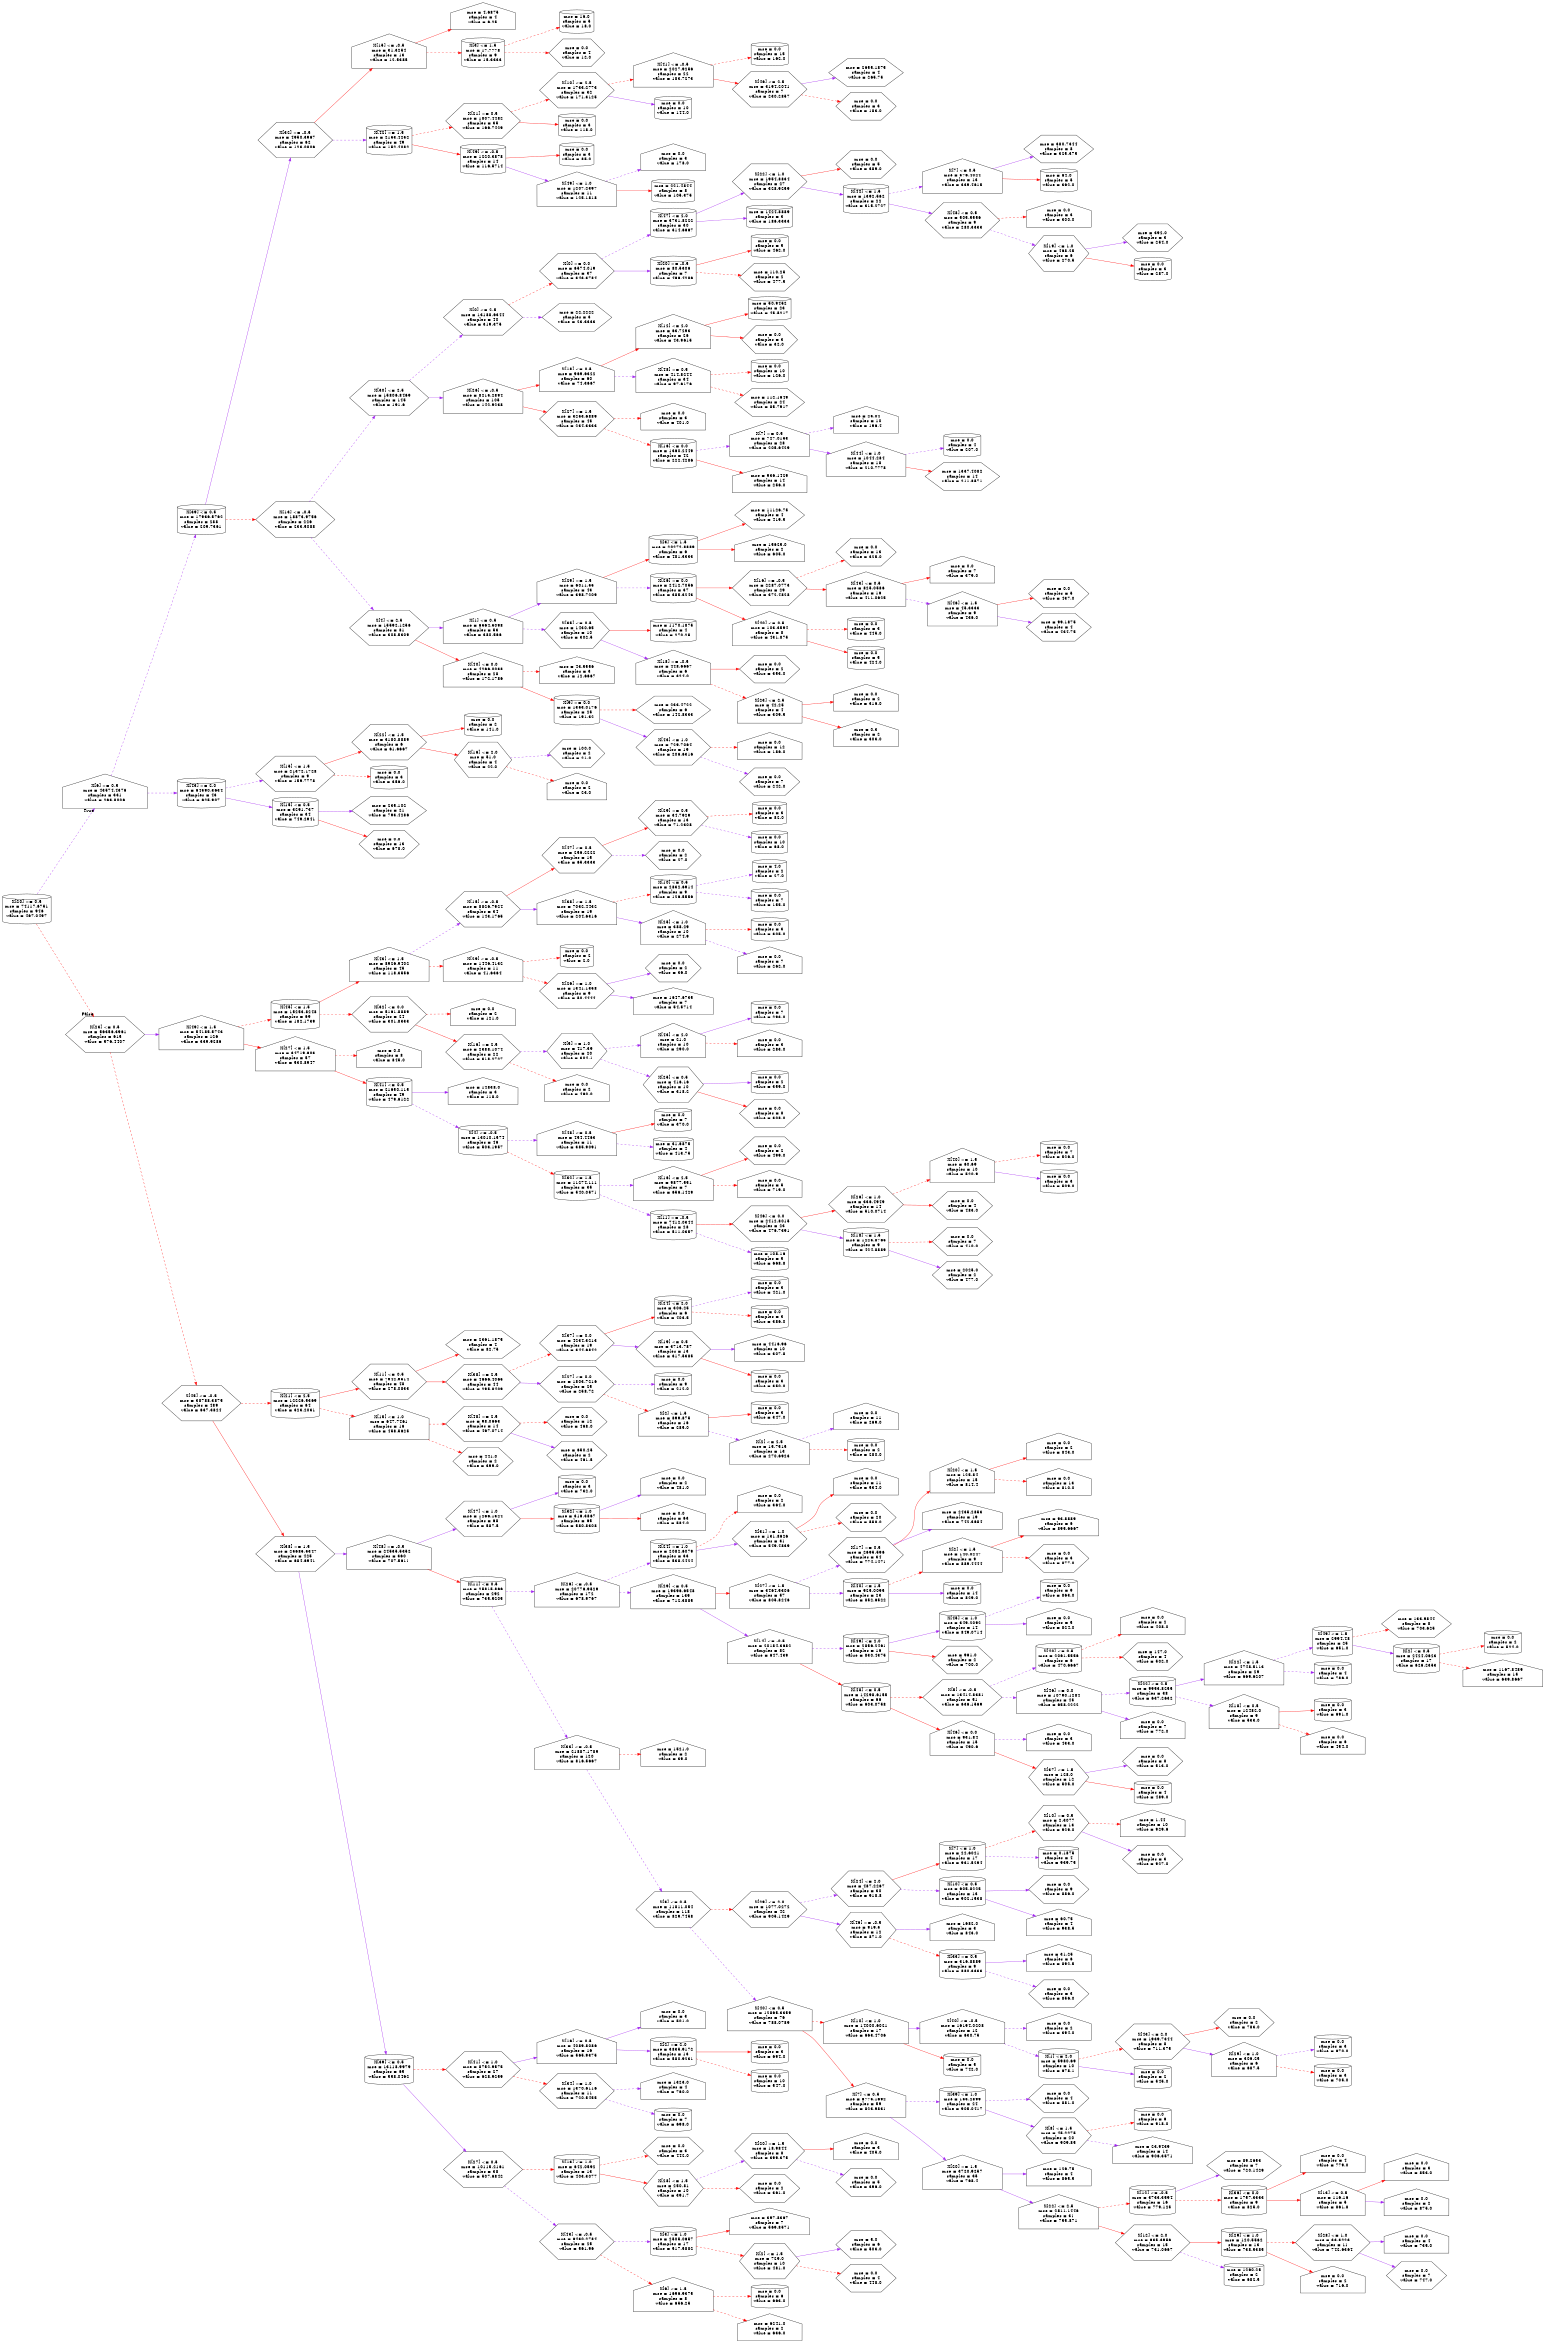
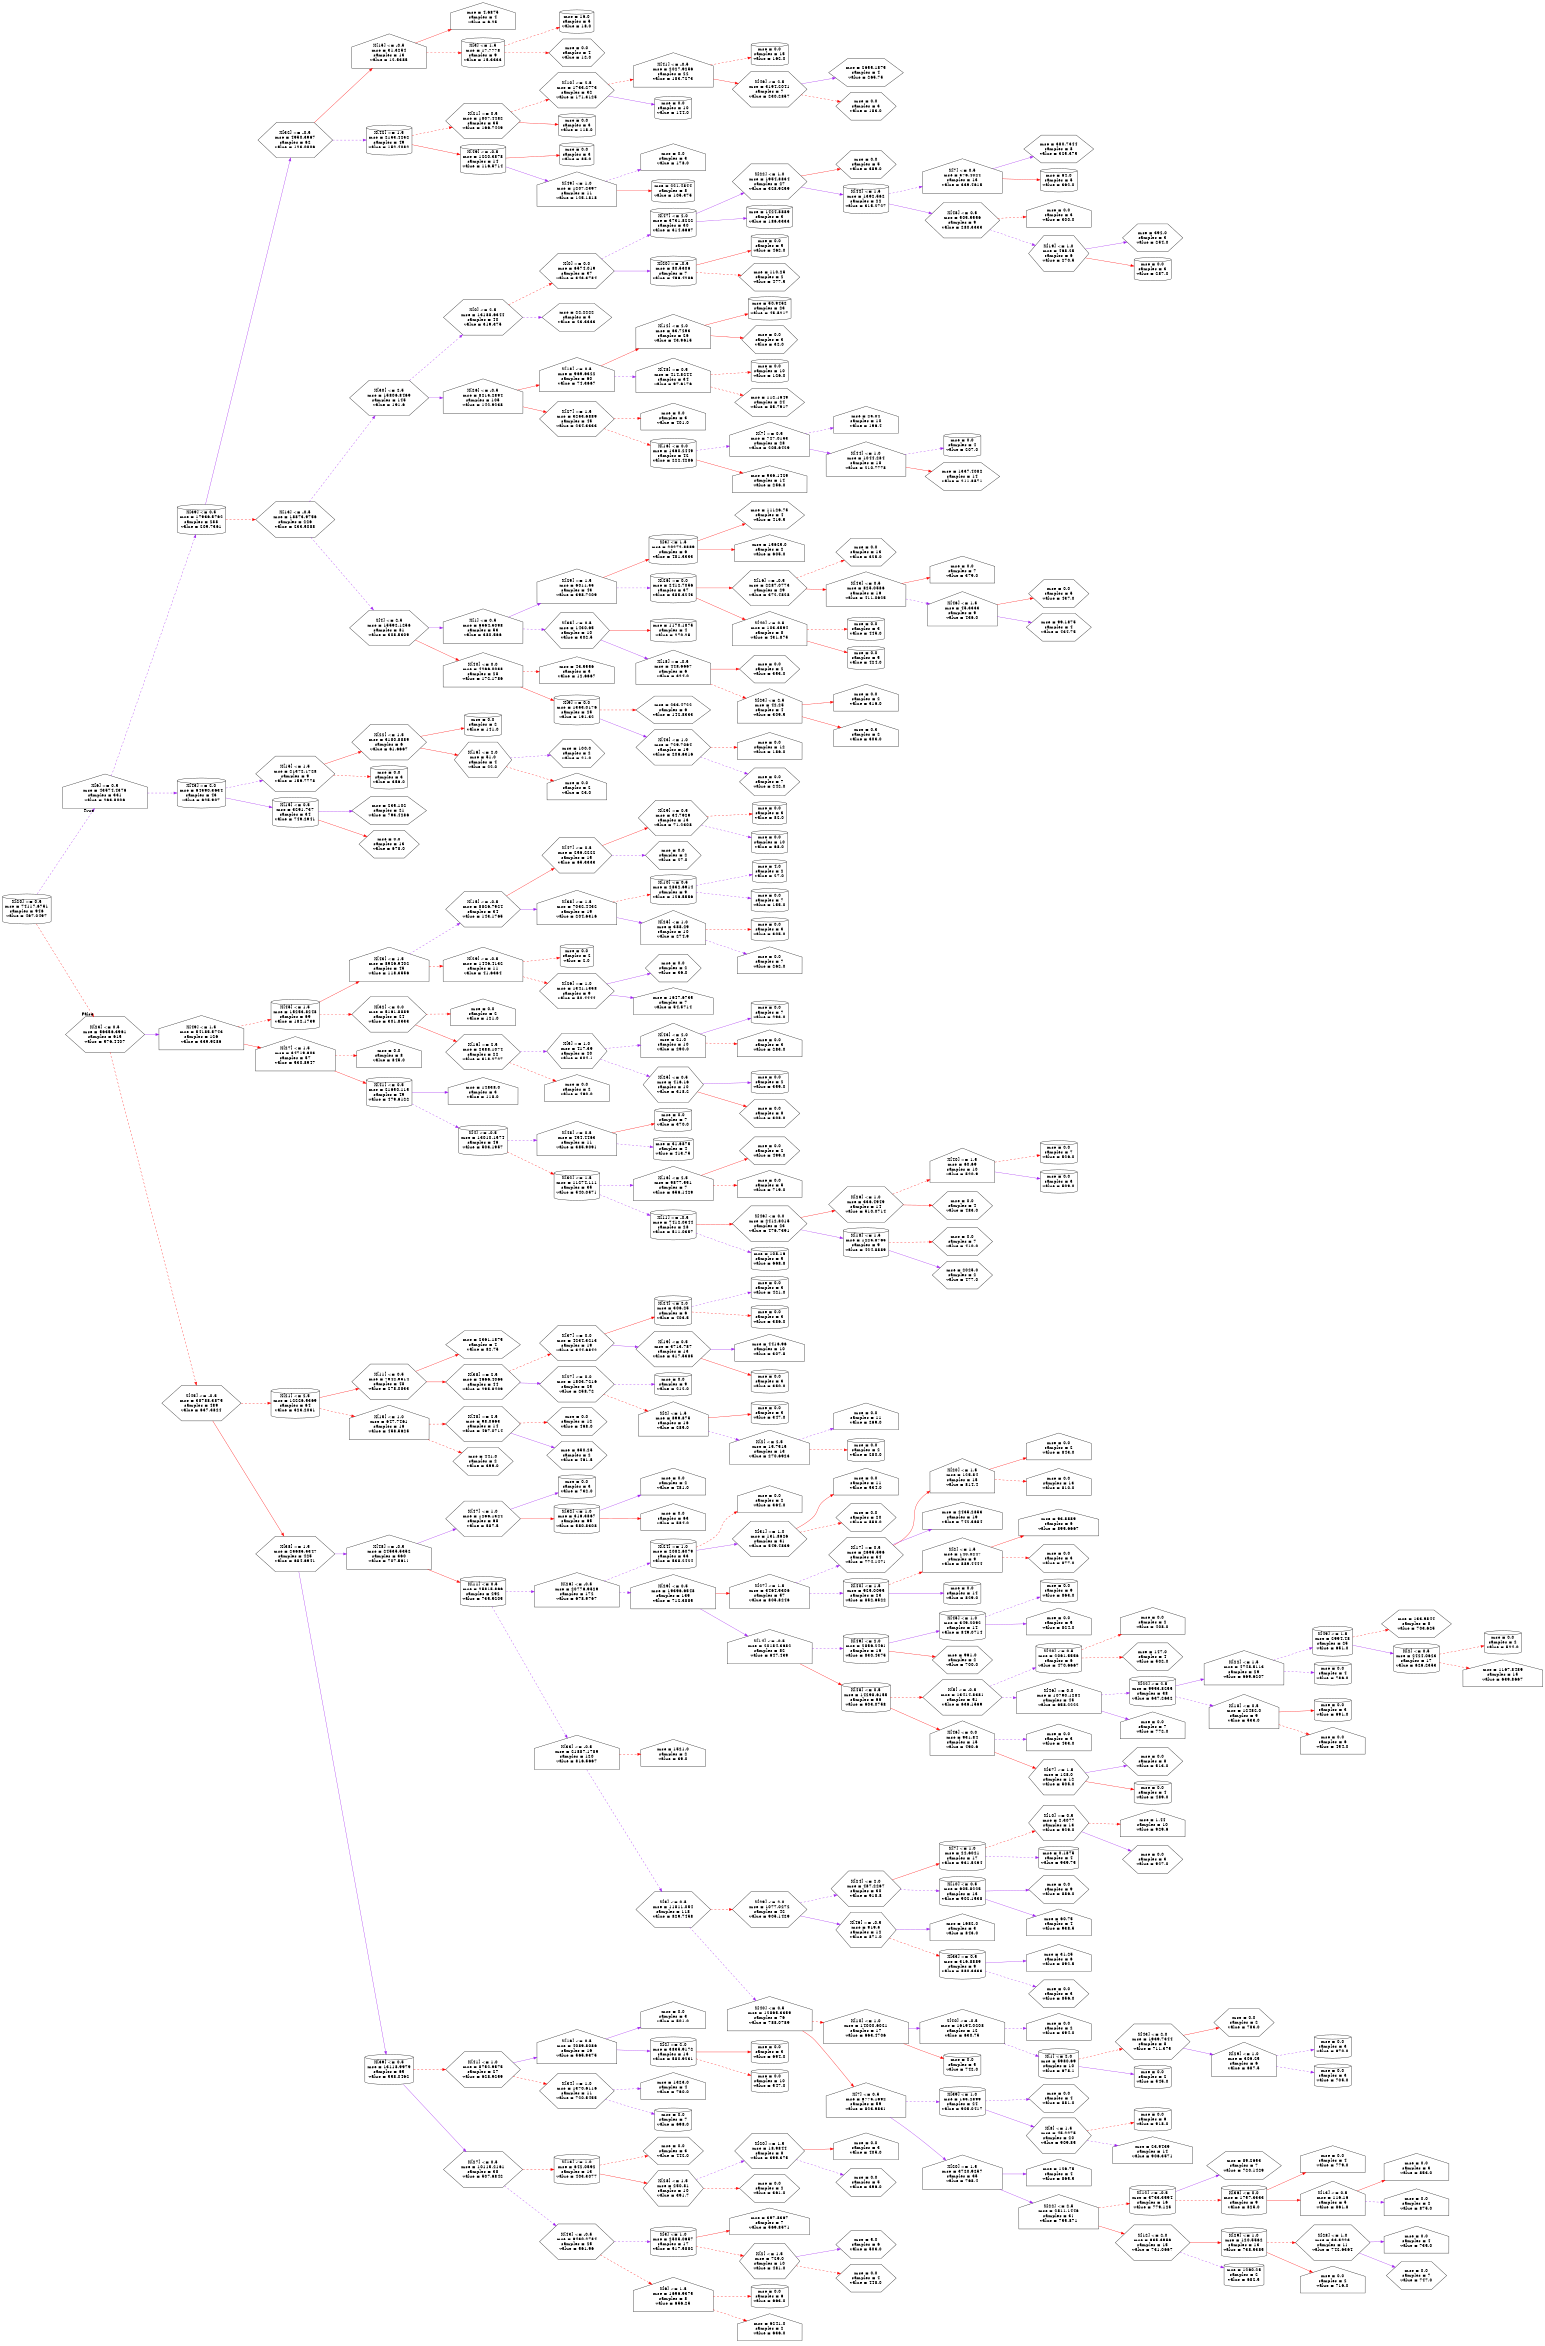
(1294, 2069) -> (1294, 2069)
(1373, 2202) -> (1373, 2202)
